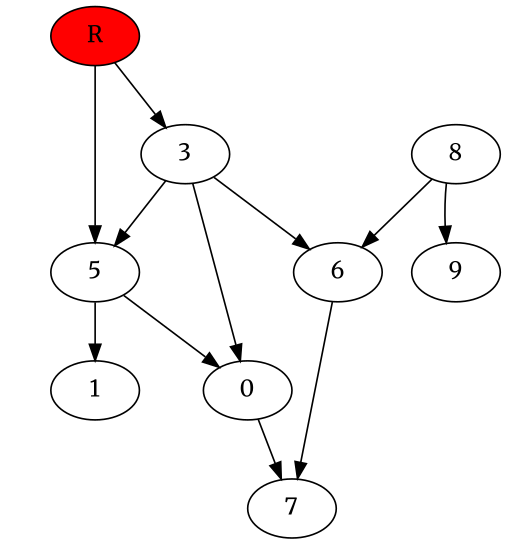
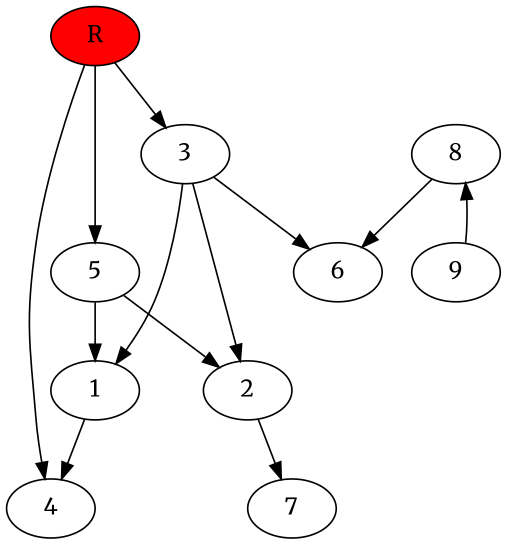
(445, 205) -> (467, 221)
(145, 207) -> (165, 271)
(317, 382) -> none
(248, 390) -> (248, 390)
none -> (51, 508)
